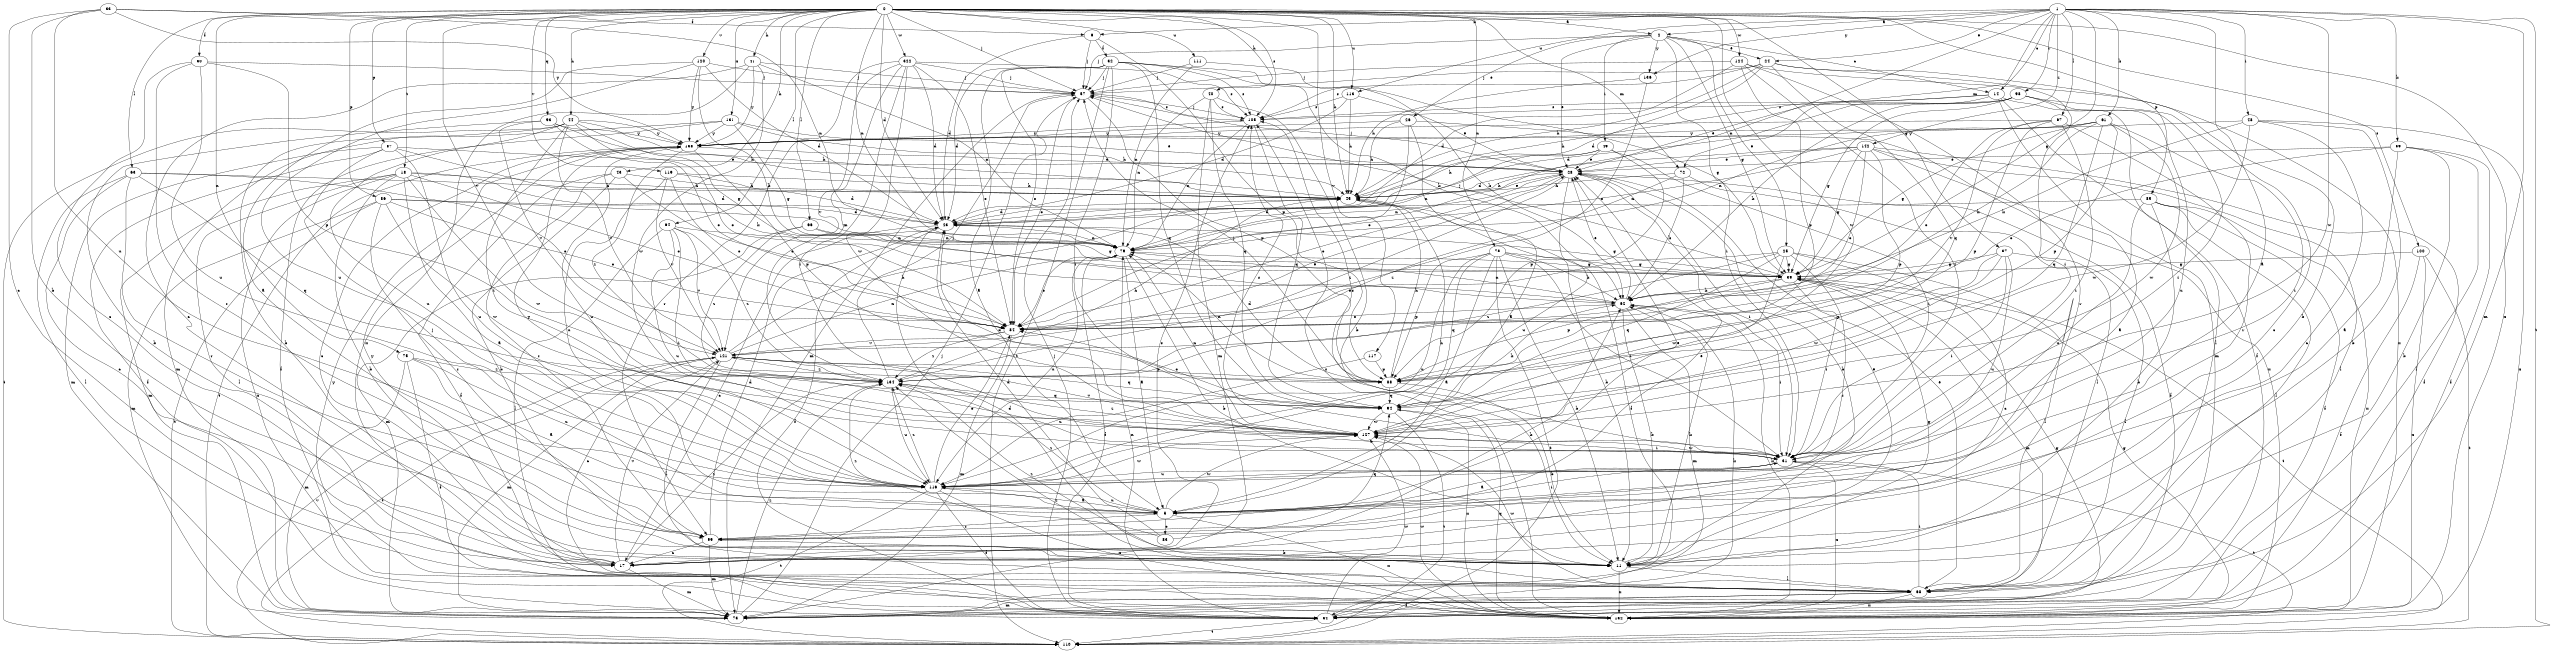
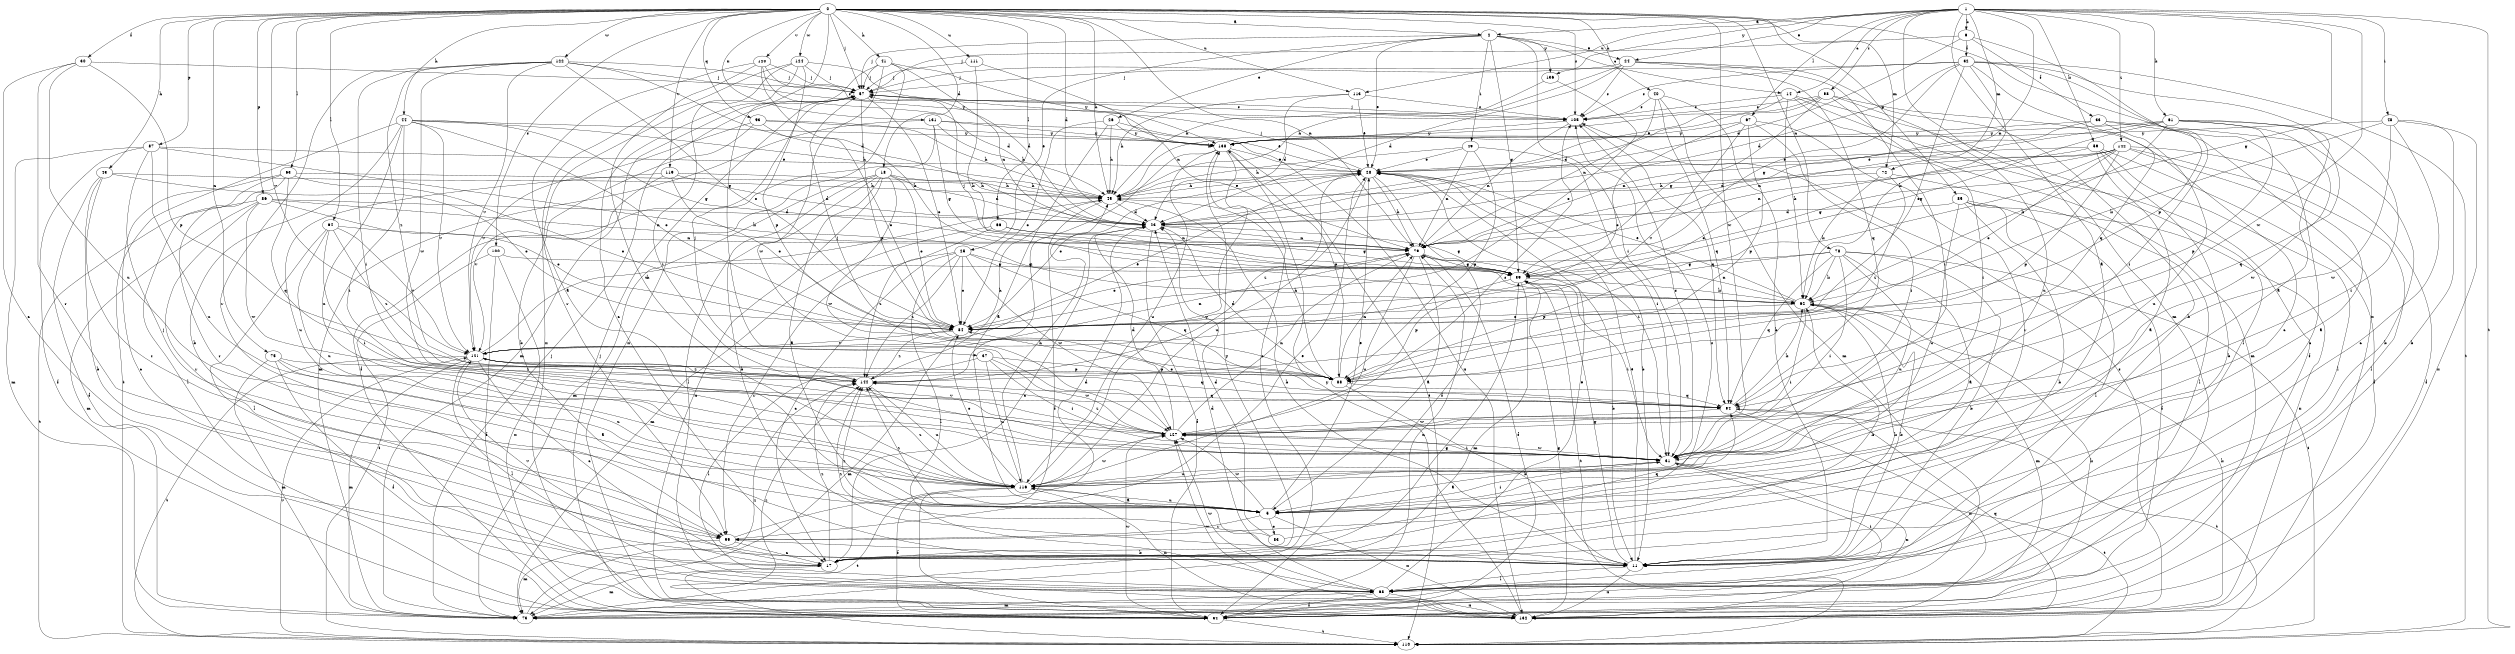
(575, 21) -> (2031, 77)
(907, 61) -> (560, 61)
(407, 94) -> (959, 94)
(1397, 212) -> (1398, 212)
(1899, 268) -> none
(1373, 356) -> none
(891, 382) -> (864, 382)
